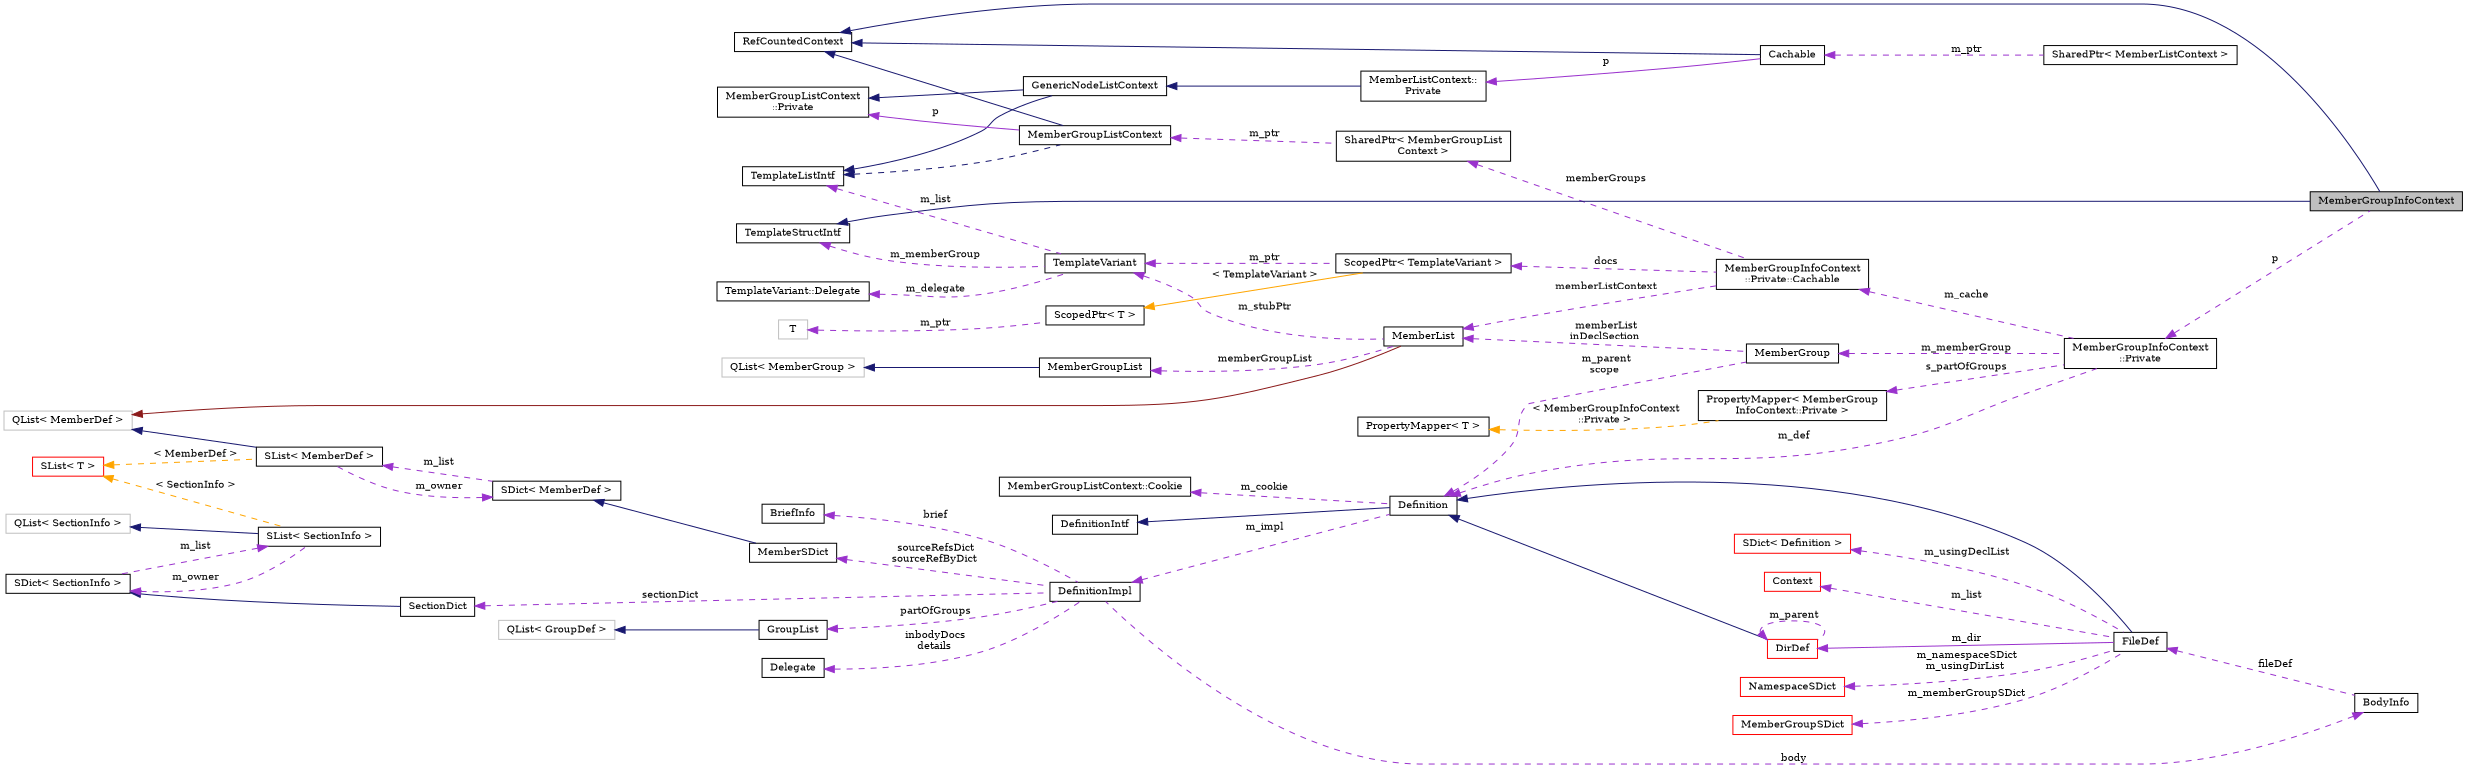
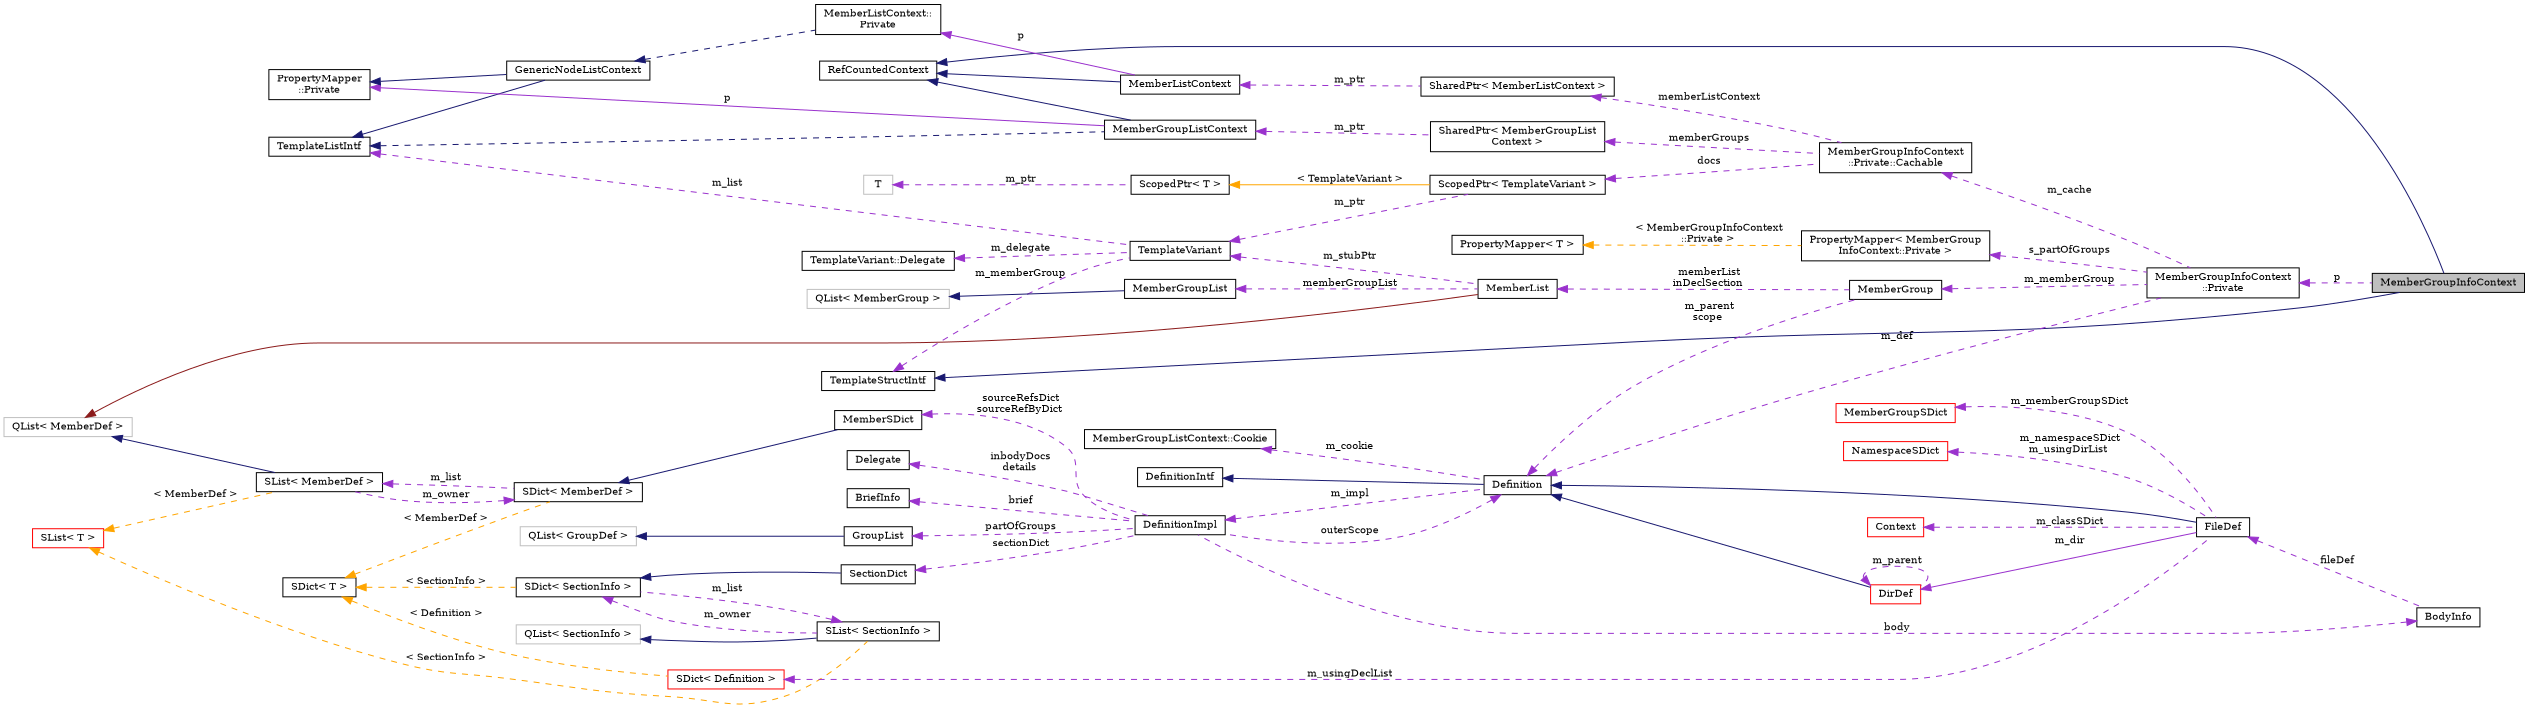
(1792, 55) -> (1180, 85)
(1269, 86) -> (730, 45)
(793, 102) -> (319, 85)
(1595, 305) -> (1722, 117)
none -> (1362, 542)
none -> (319, 587)
(1965, 595) -> (2068, 522)
